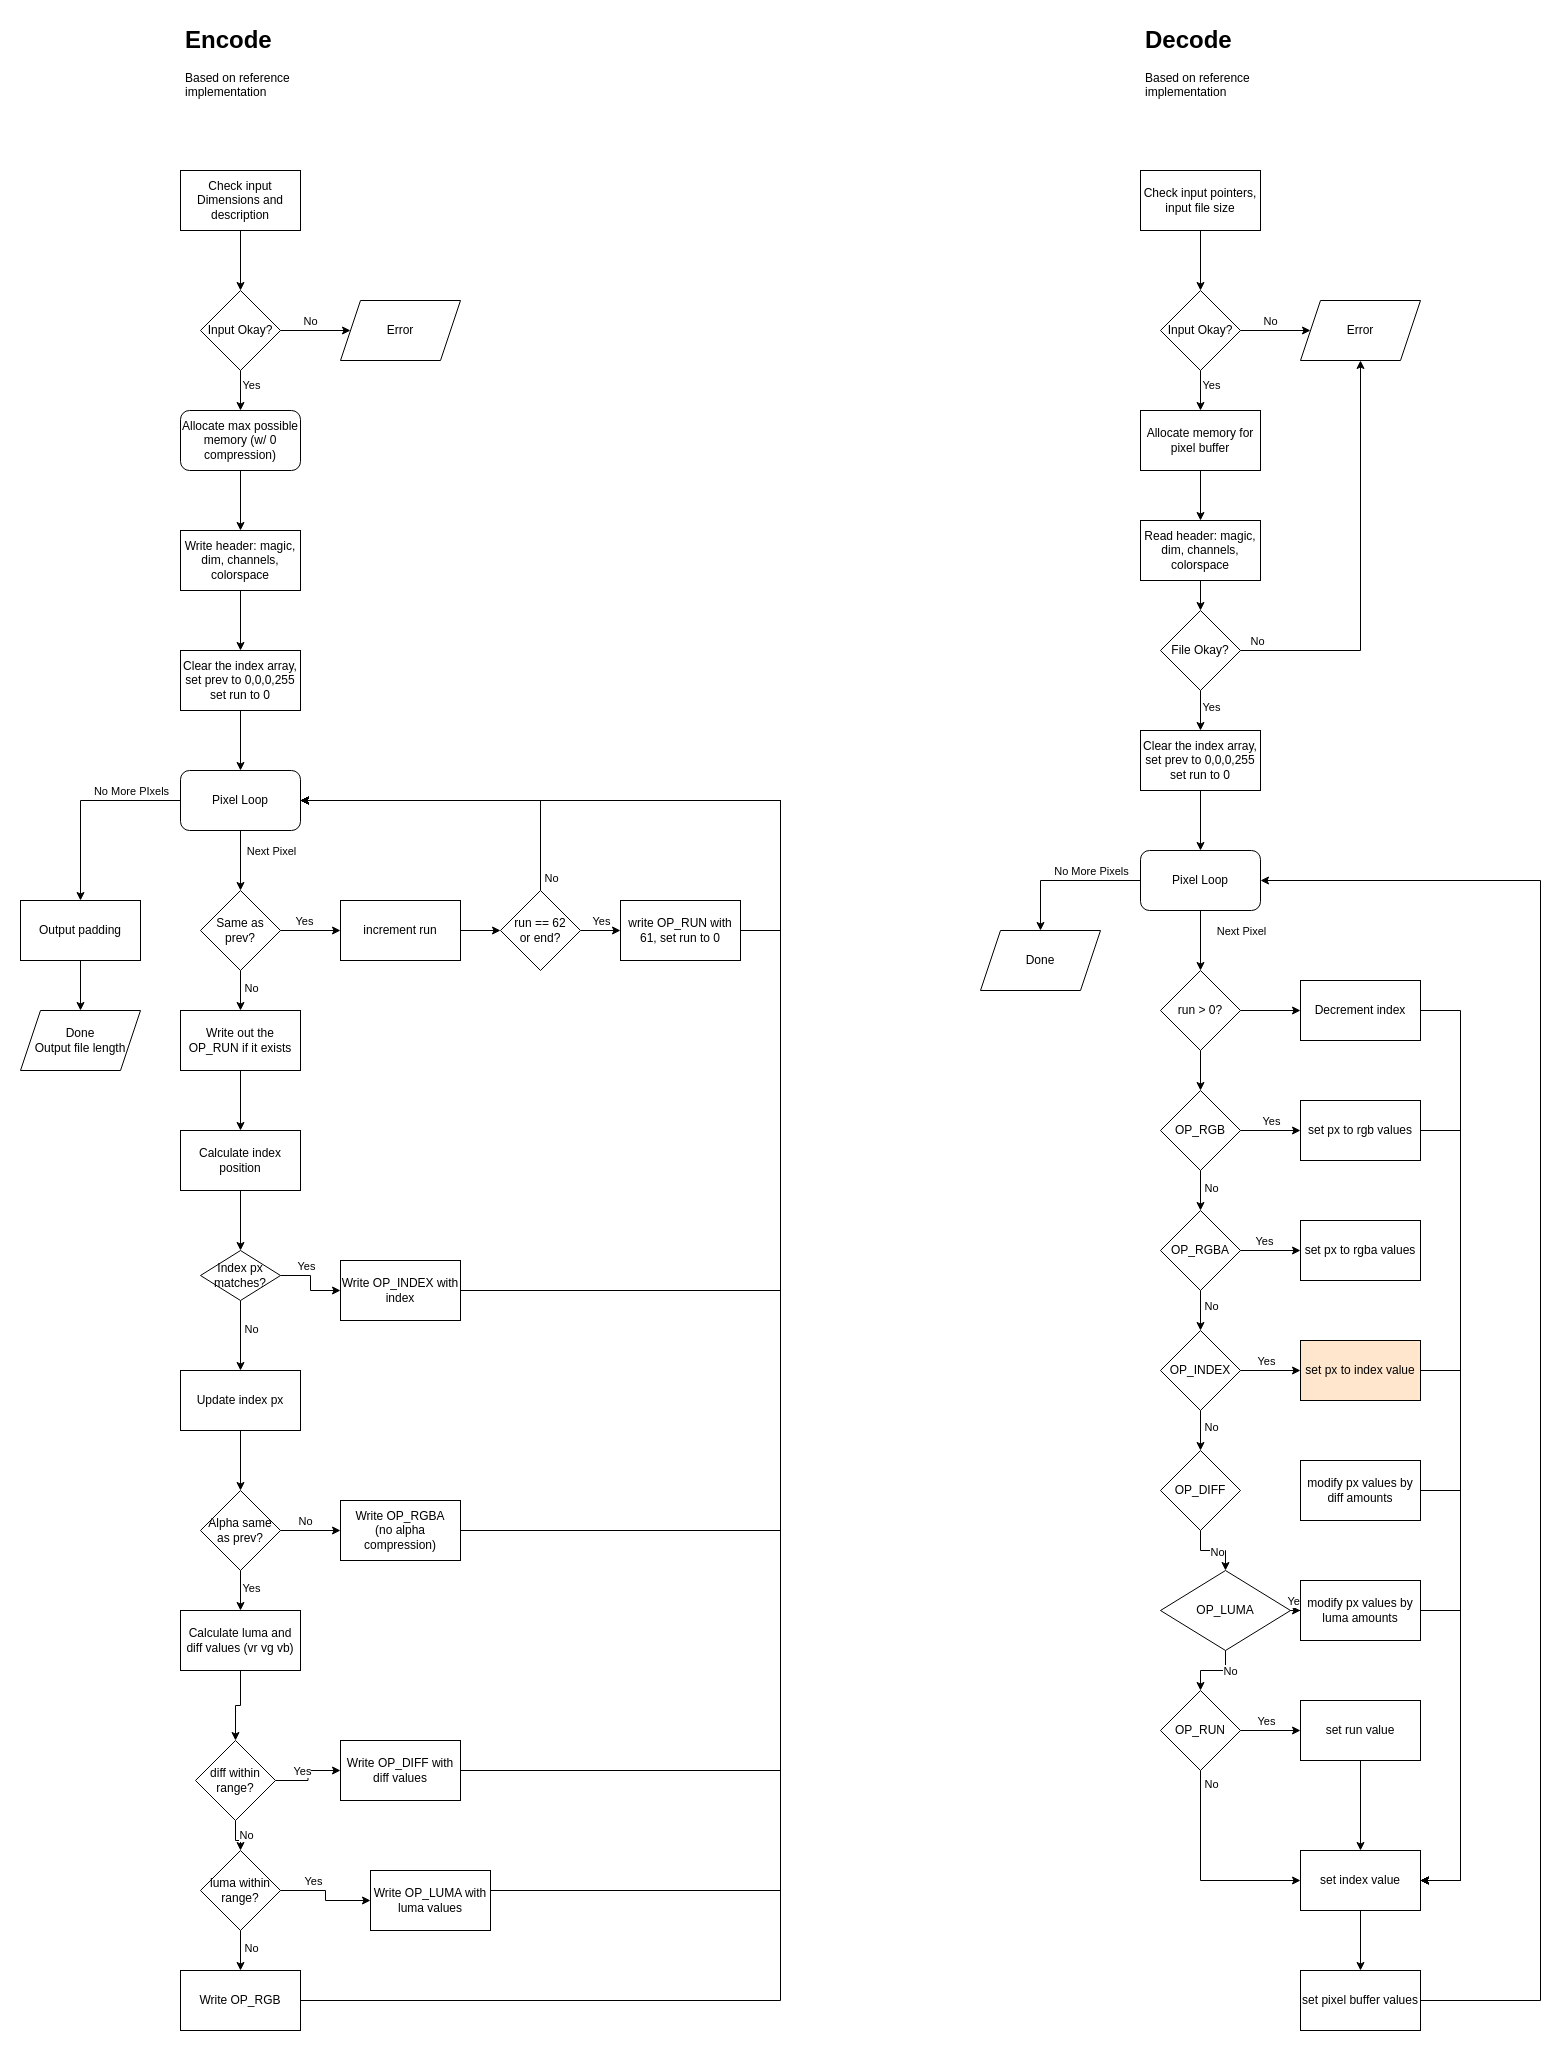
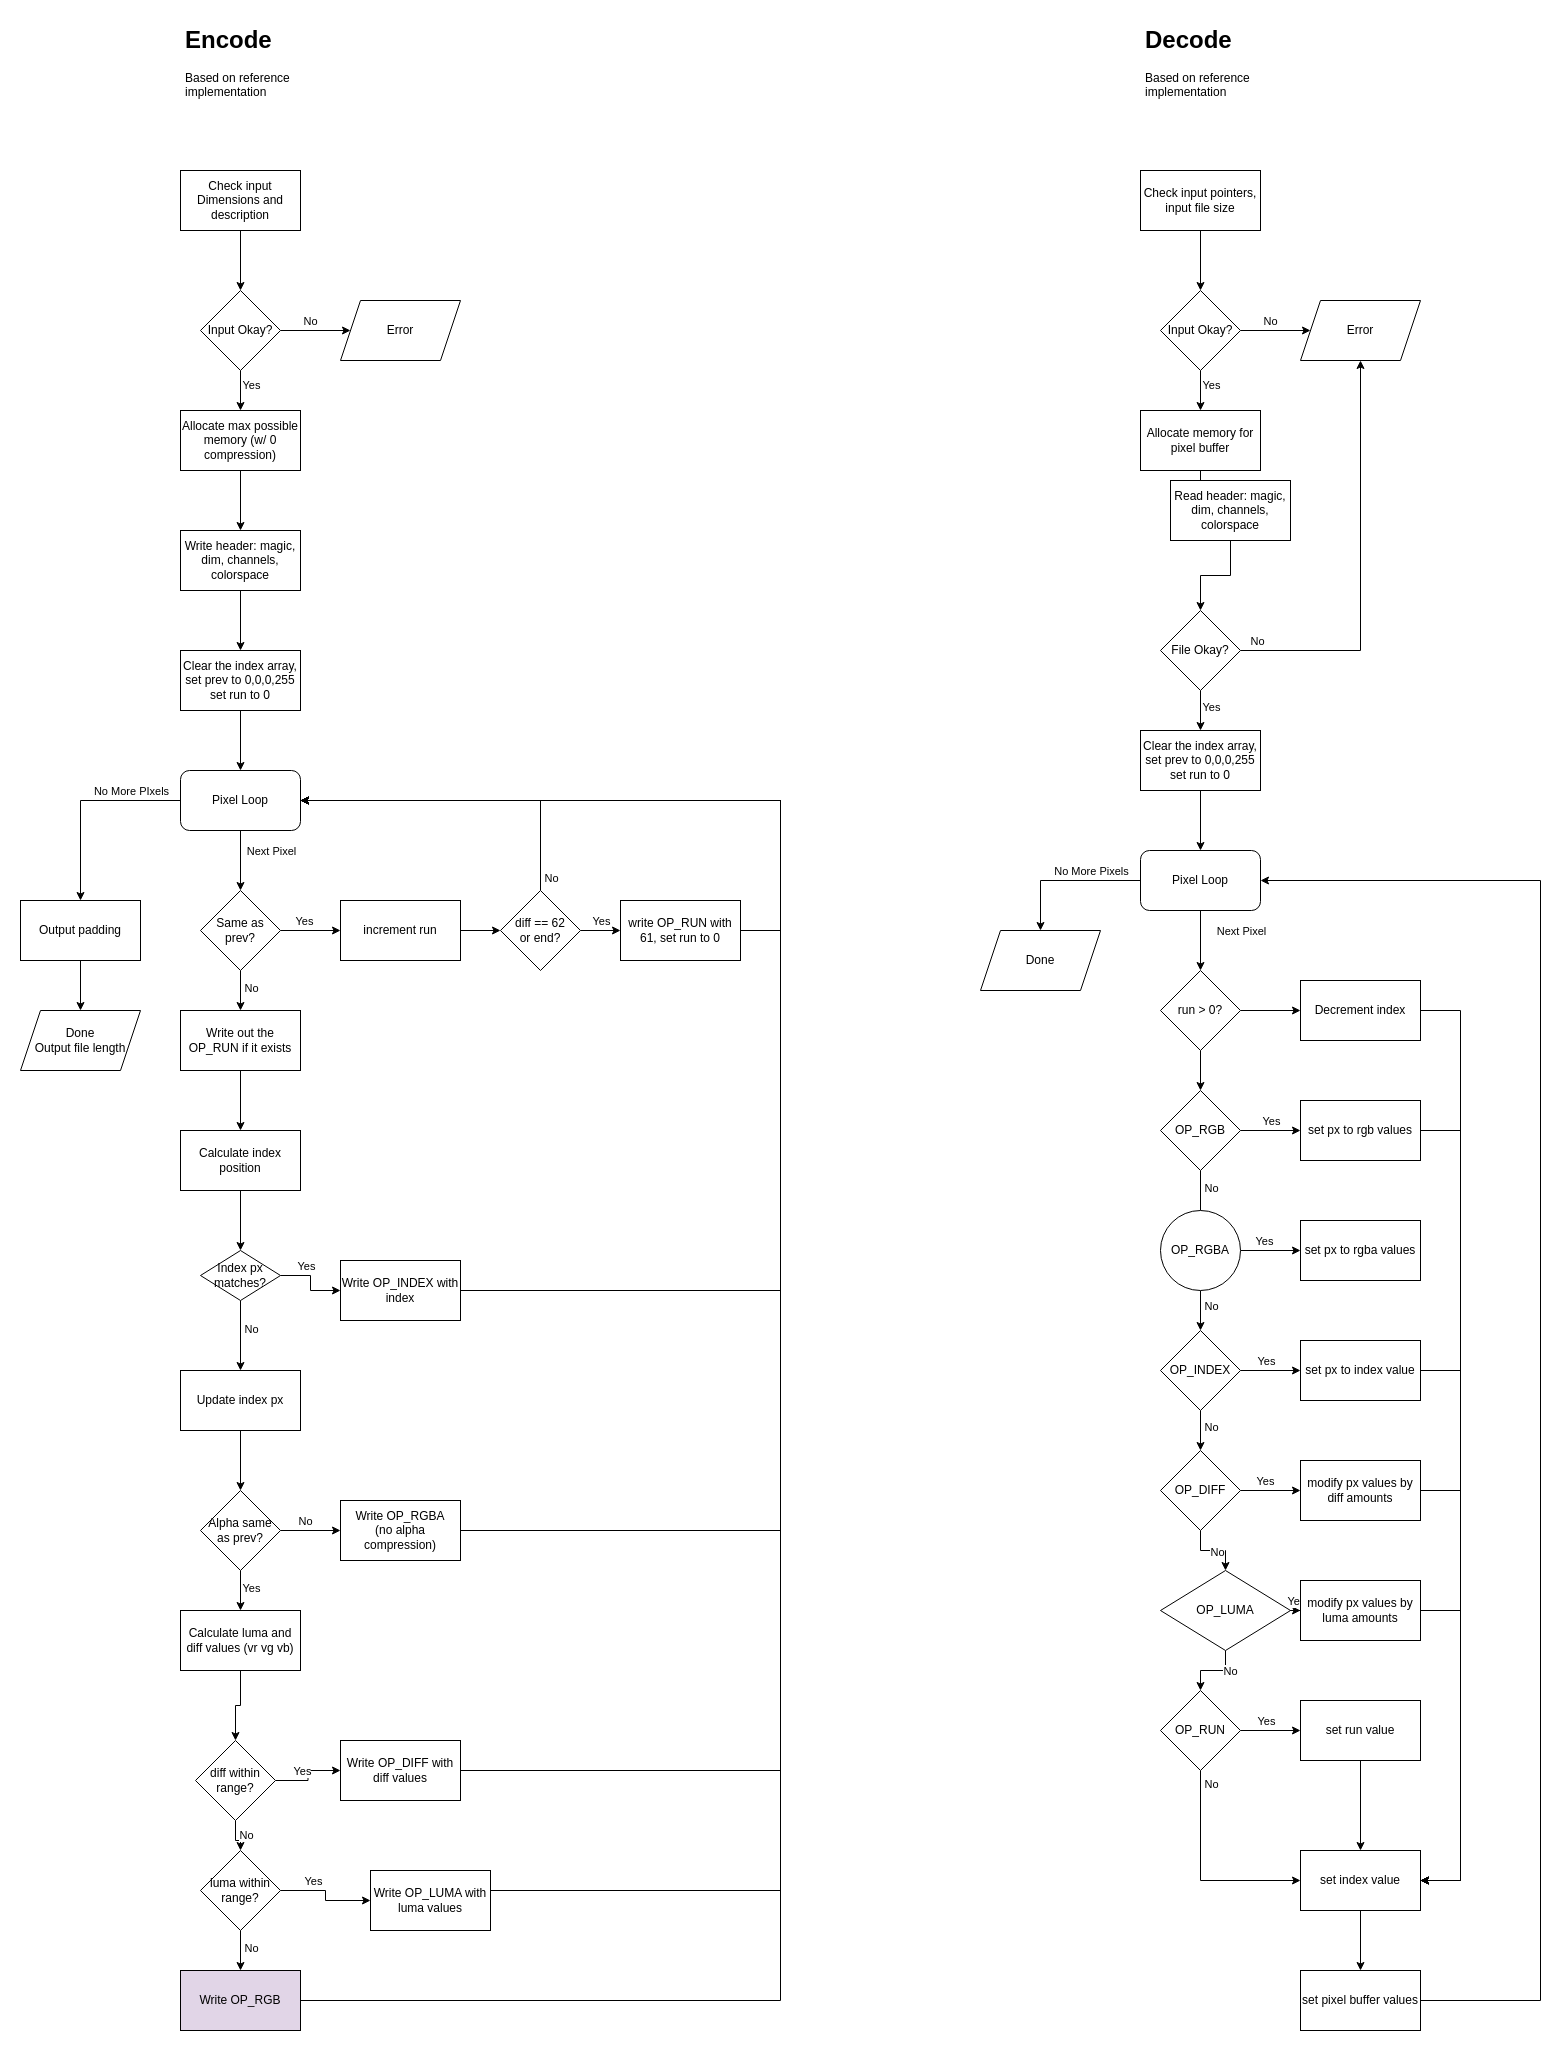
(241, 441) -> (241, 441)
(1201, 551) -> (1231, 511)
(541, 931) -> (541, 931)
(1201, 1202) -> (1201, 1206)
(1201, 1251) -> (1201, 1251)
(1361, 1371) -> (1361, 1371)
none -> (1267, 1491)
(241, 2001) -> (241, 2001)
